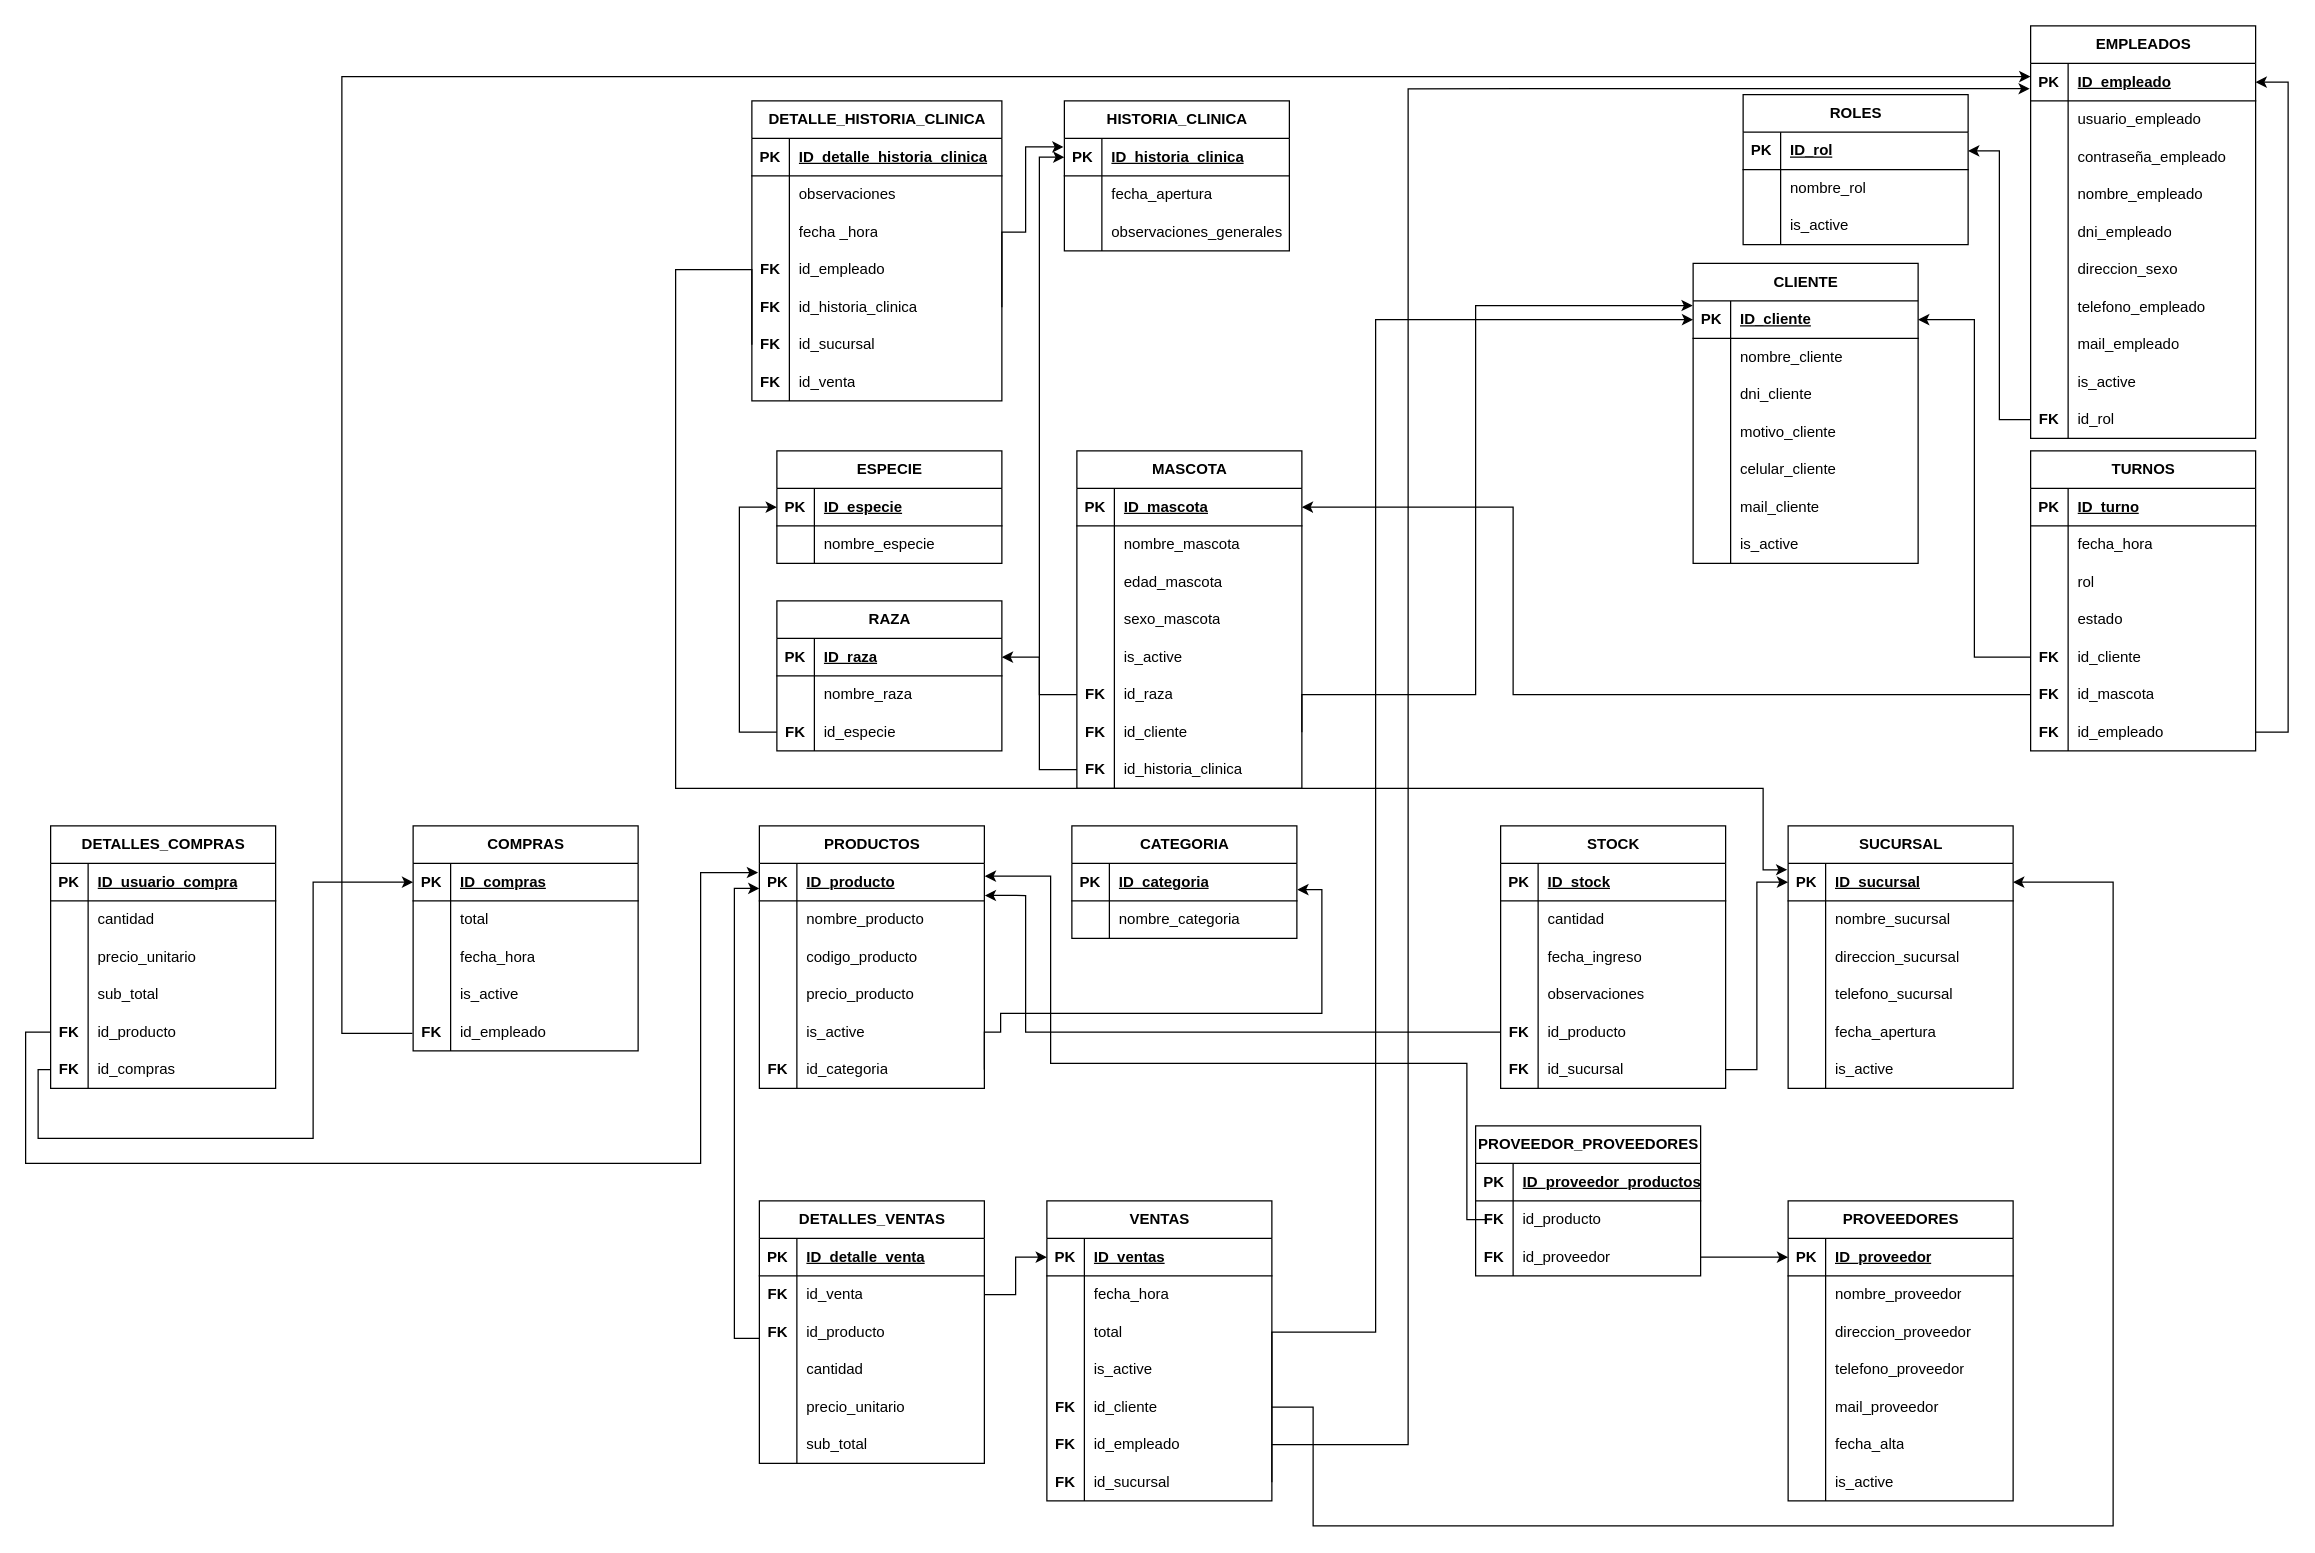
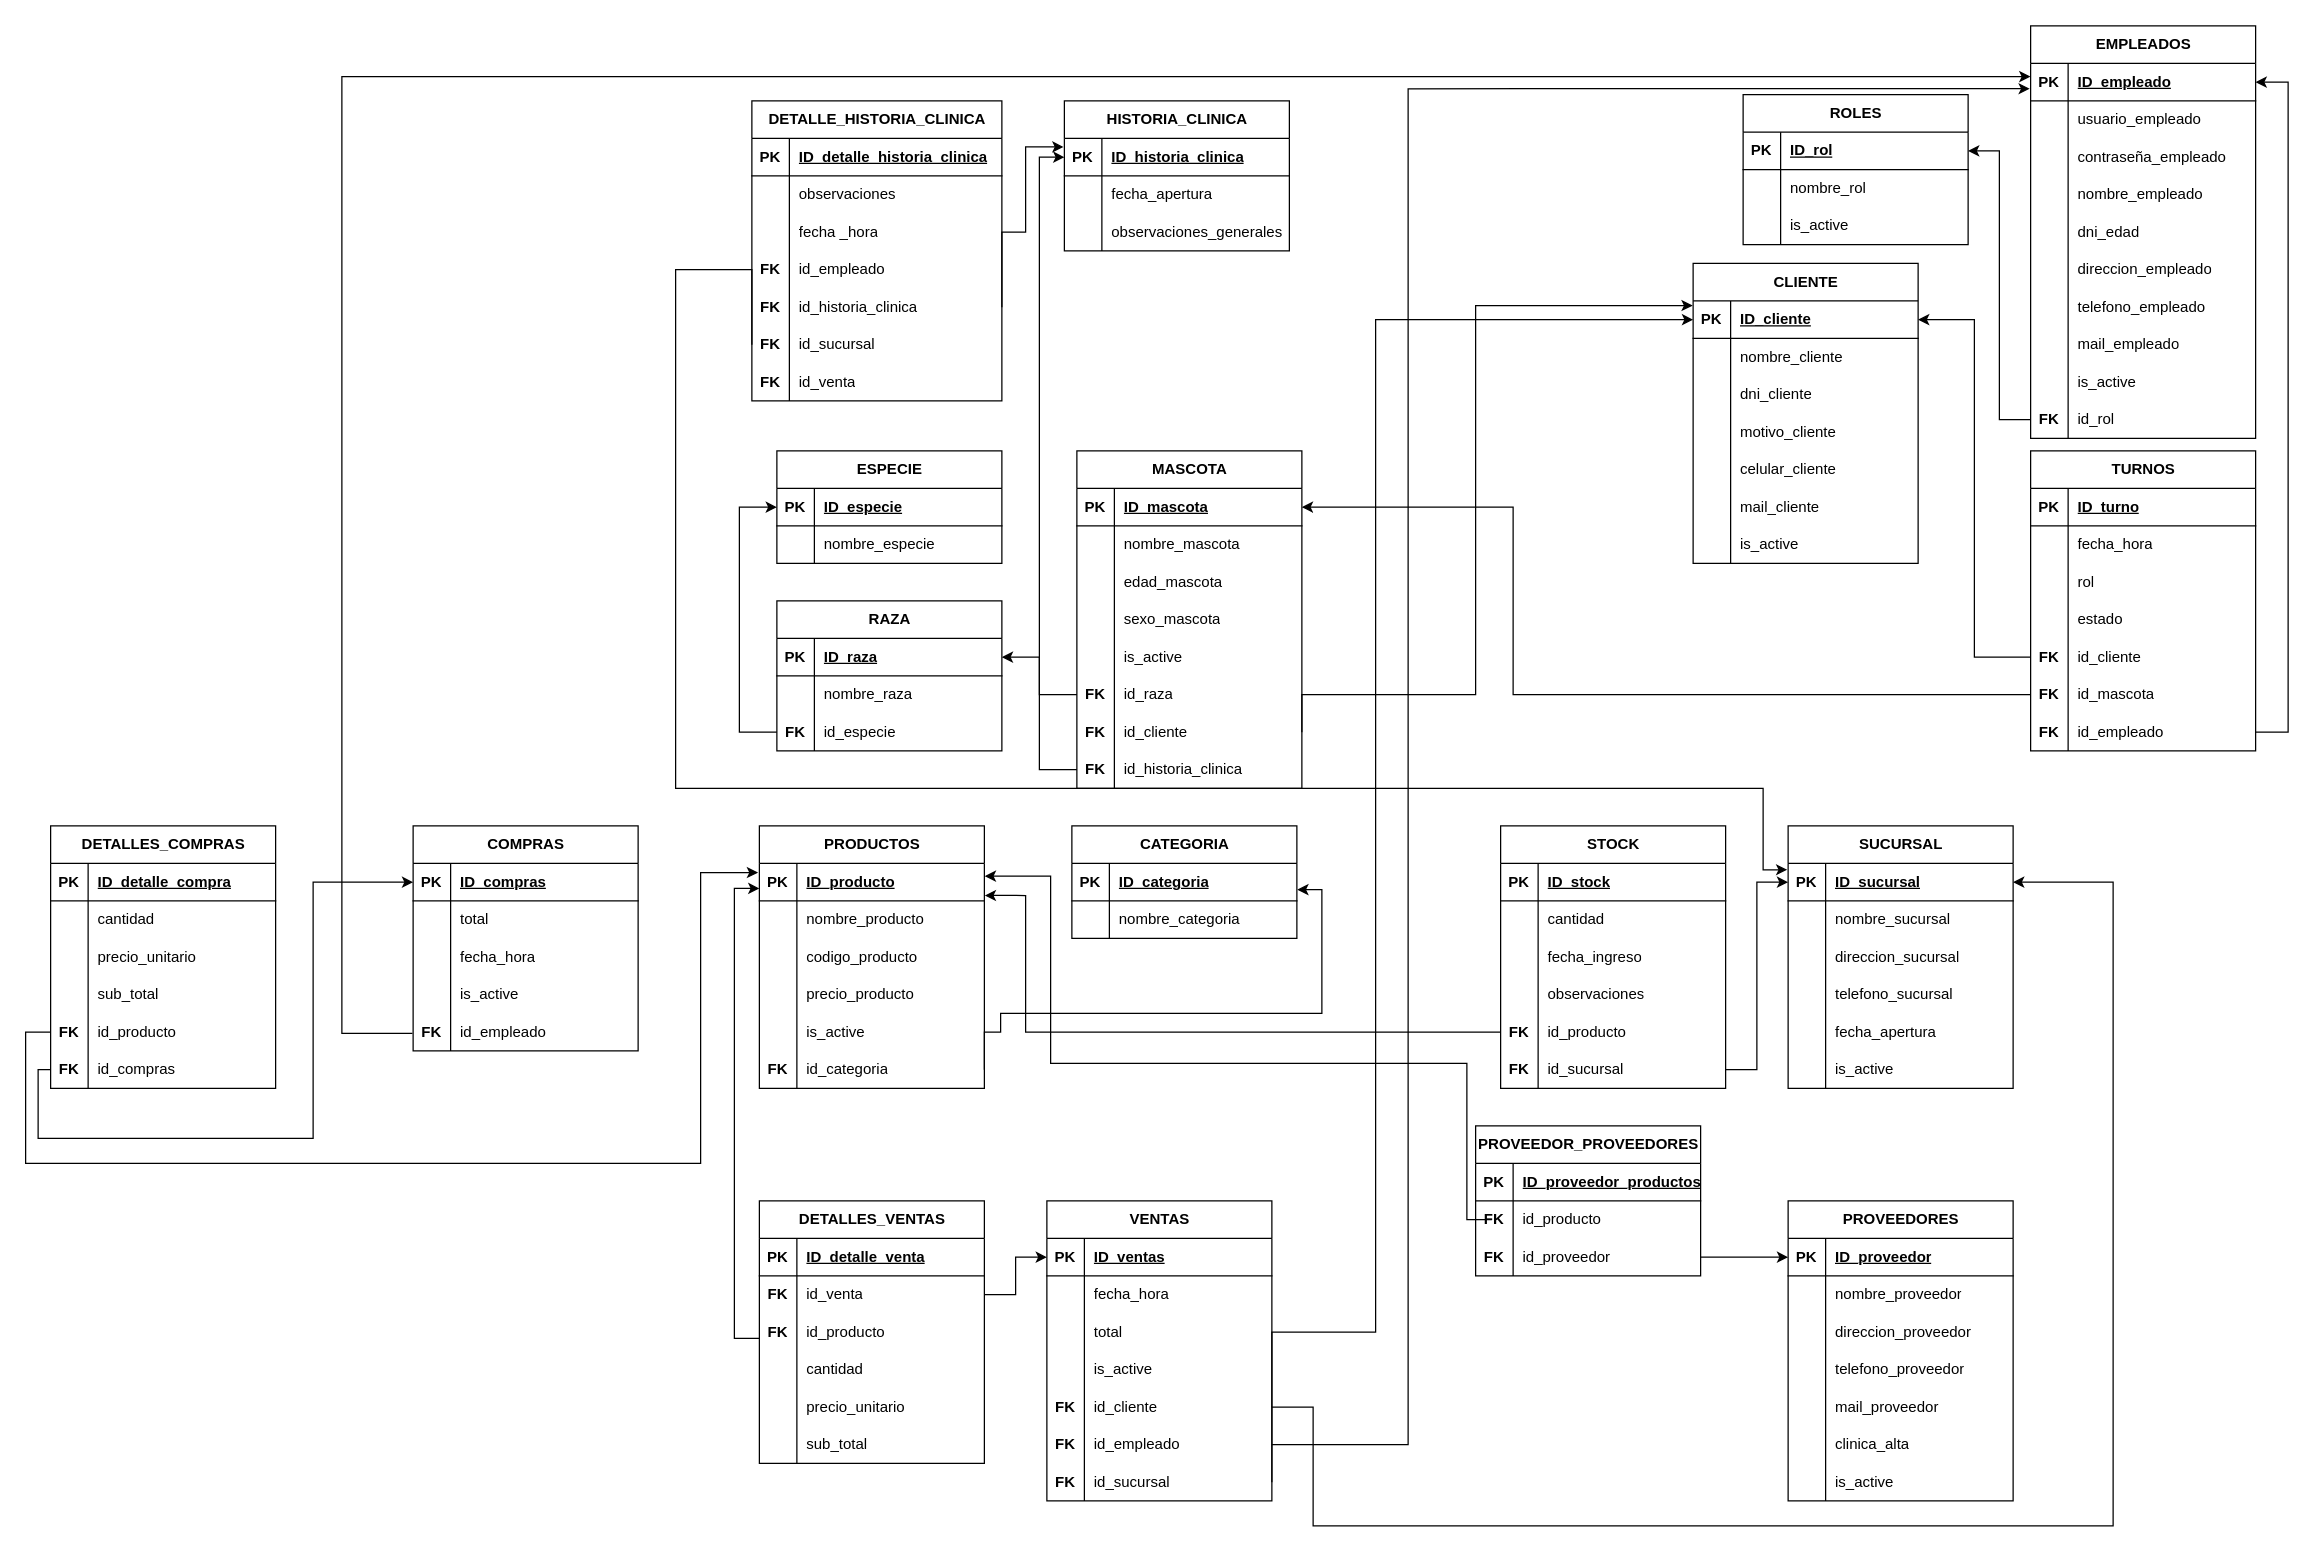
(2125, 232) -> (2110, 232)
(2133, 269) -> (2148, 269)
(168, 882) -> (166, 882)
(1876, 1444) -> (1878, 1444)
